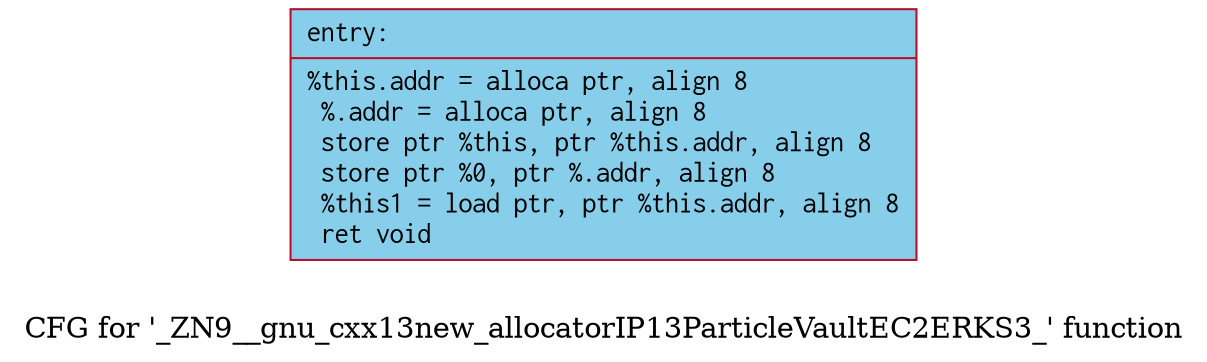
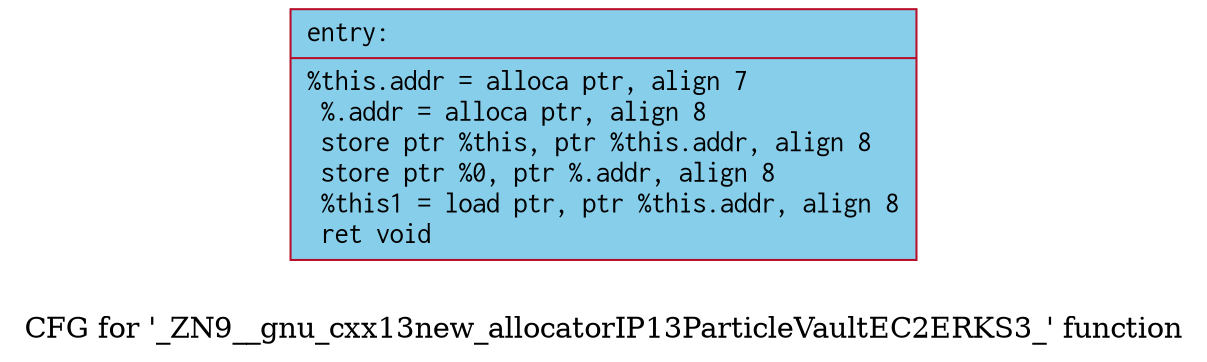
(528, 82) -> (528, 82)
